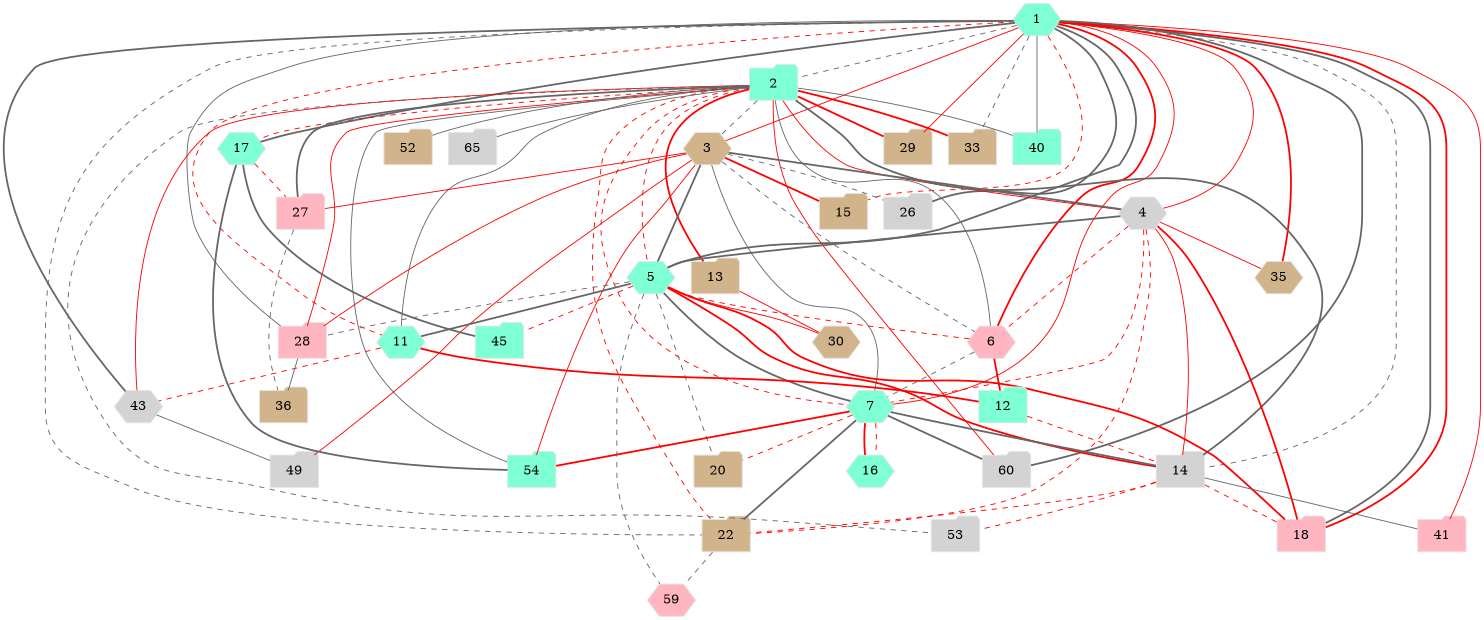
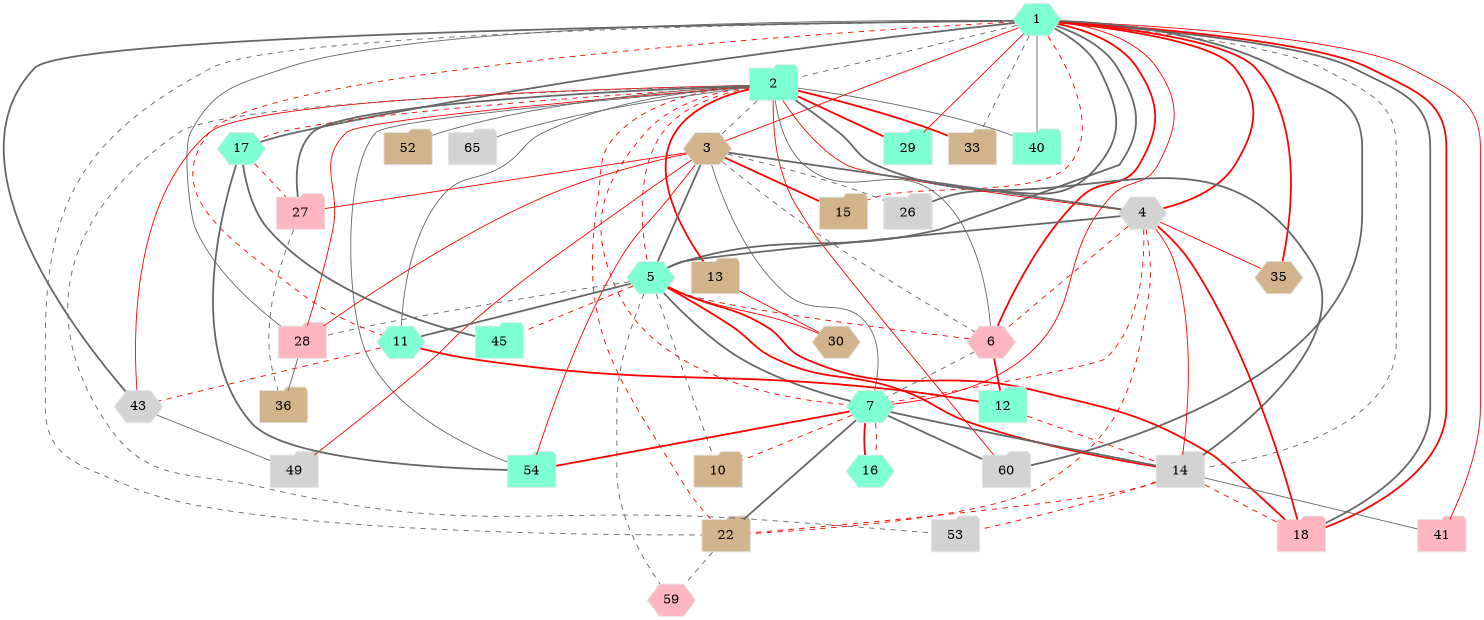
(1237, 71) -> (1237, 71)
(908, 149) -> (908, 149)
(718, 471) -> (718, 471)
